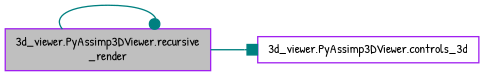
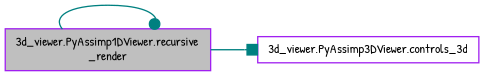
(108, 50) -> (108, 50)
